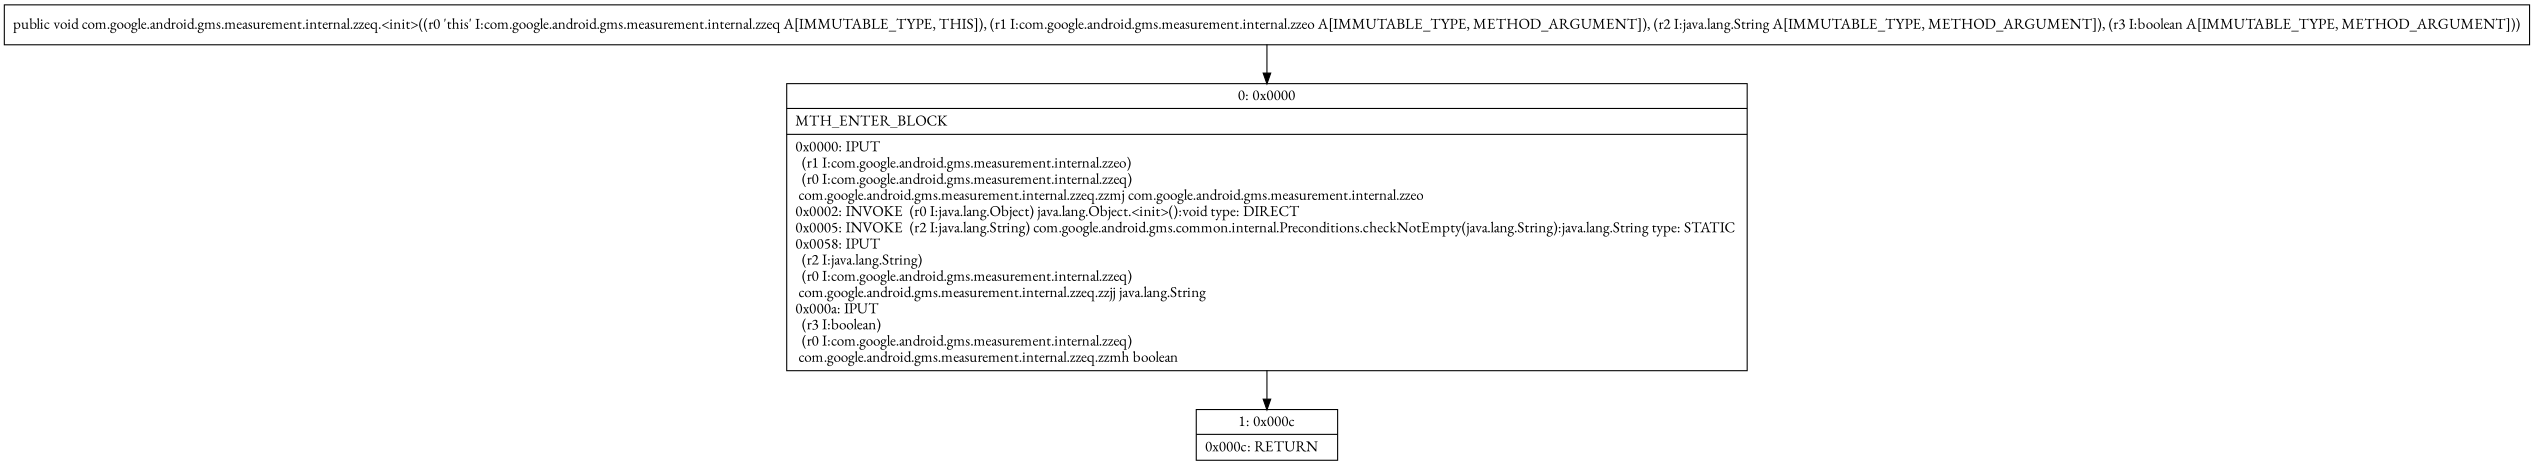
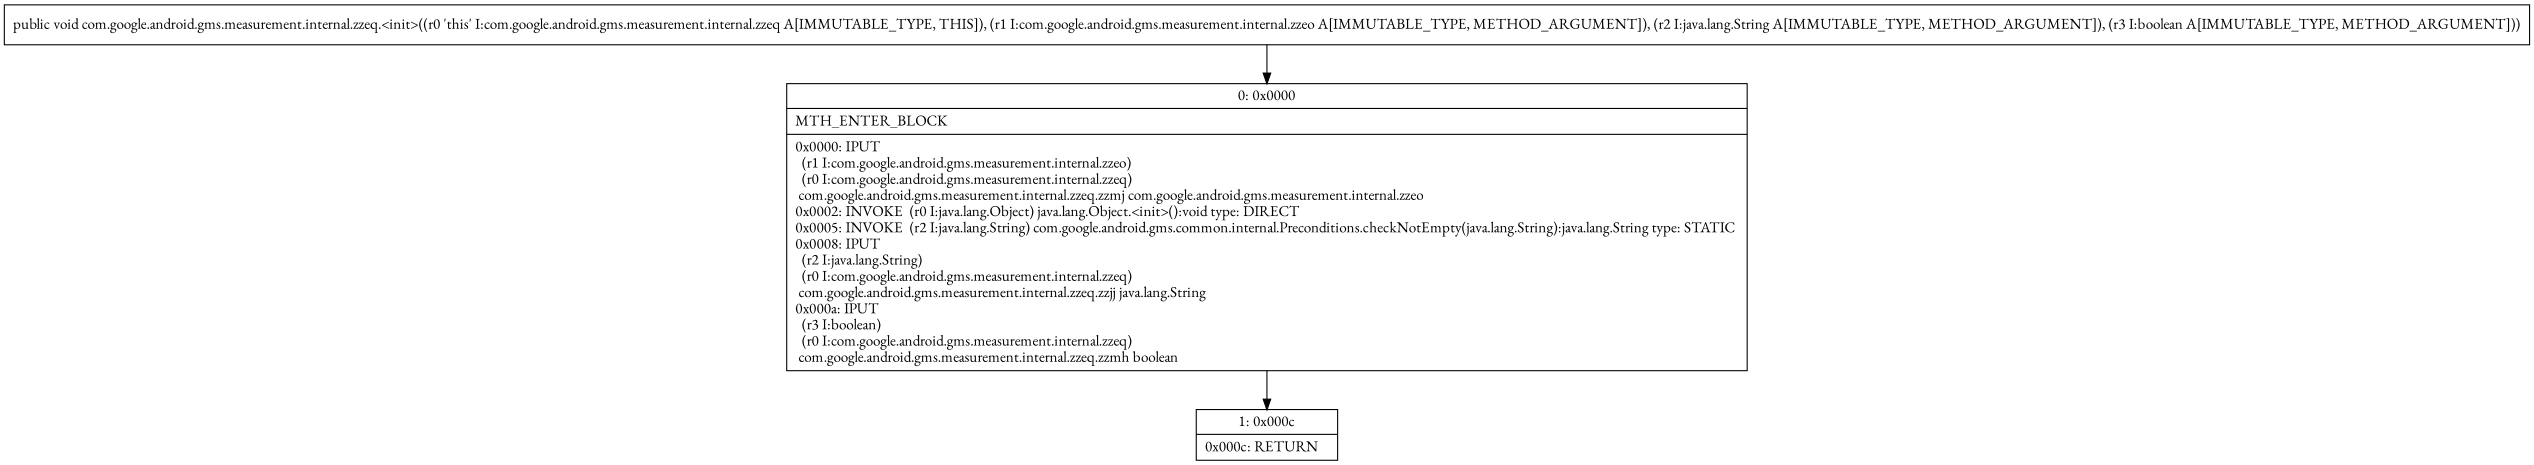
(841, 244) -> (841, 244)
